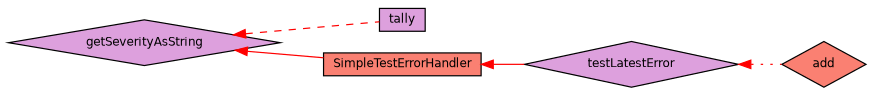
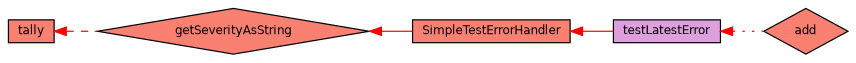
(402, 20) -> (31, 31)
(312, 28) -> (82, 31)
(144, 43) -> (233, 31)
(631, 64) -> (667, 31)
